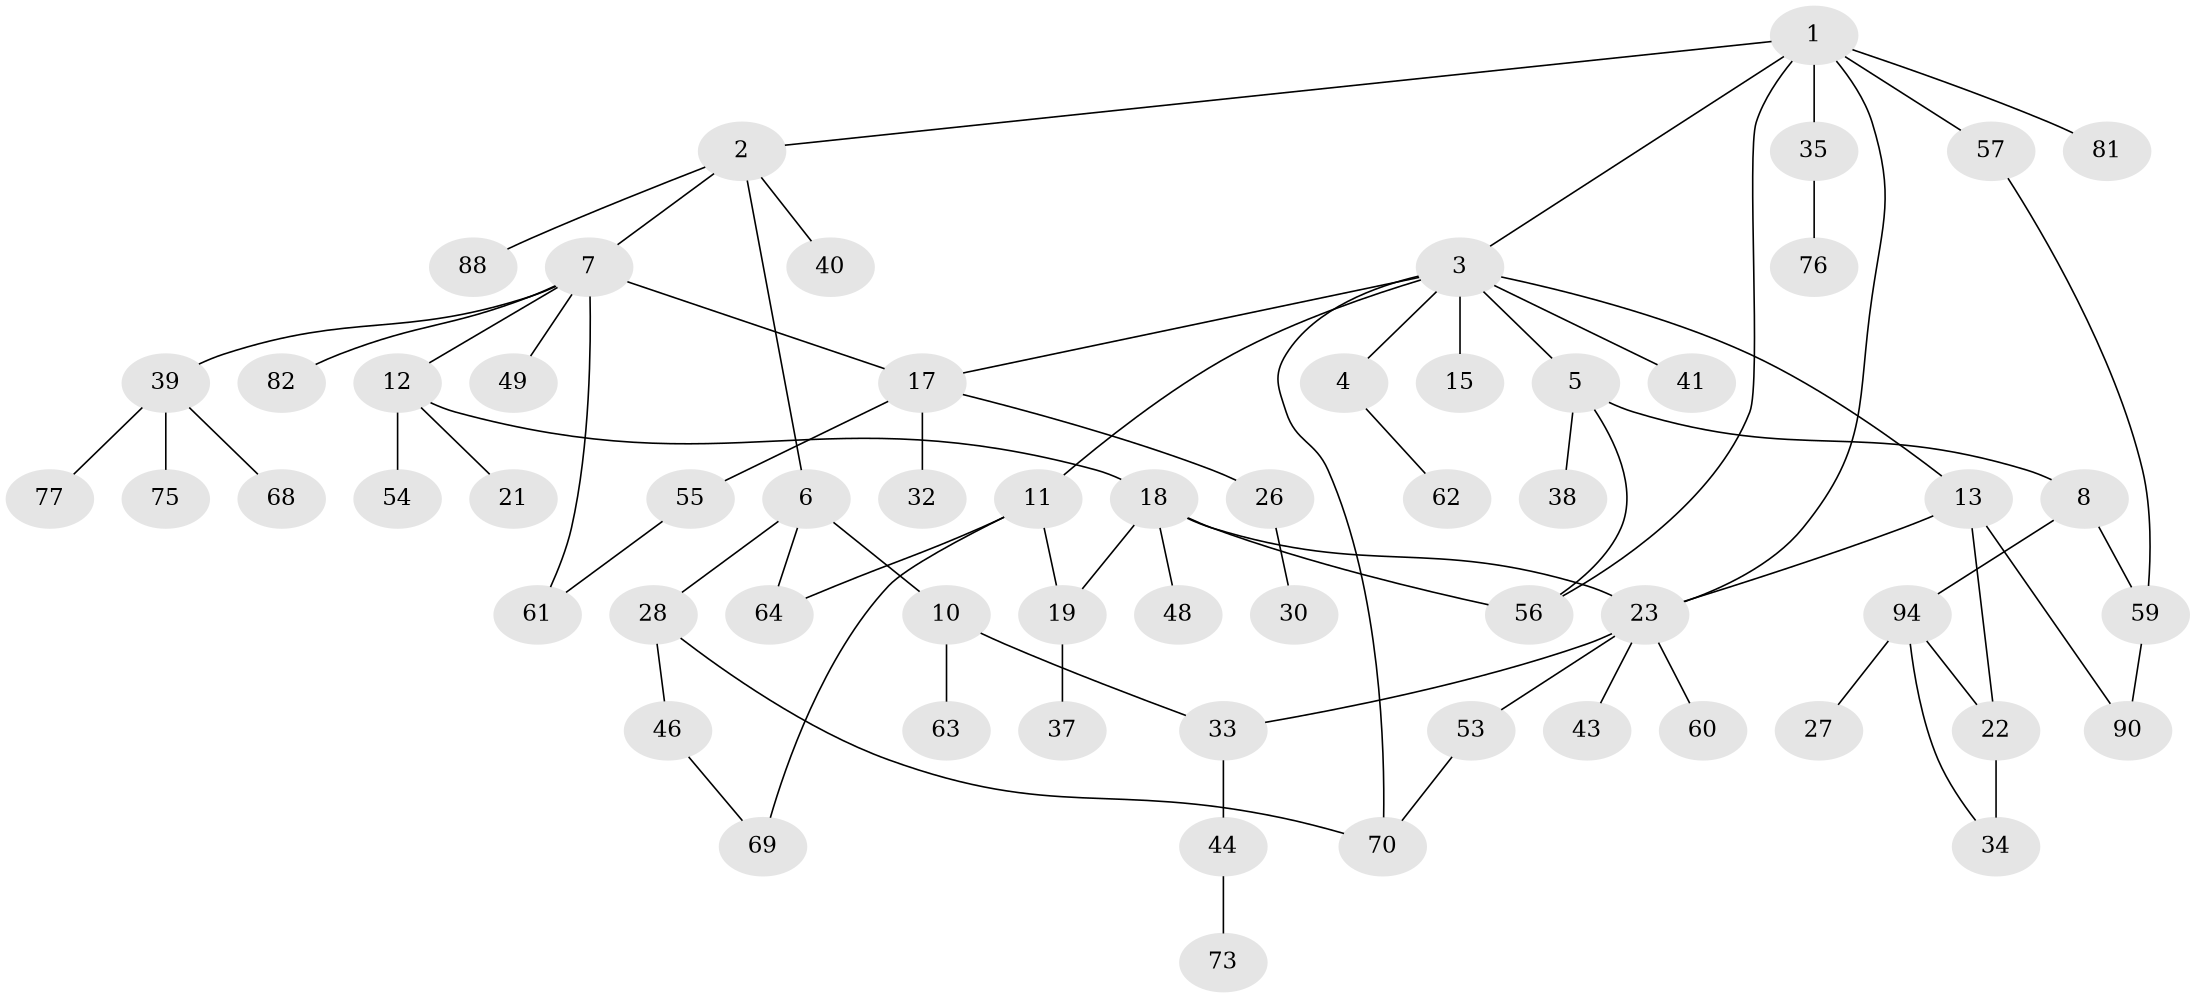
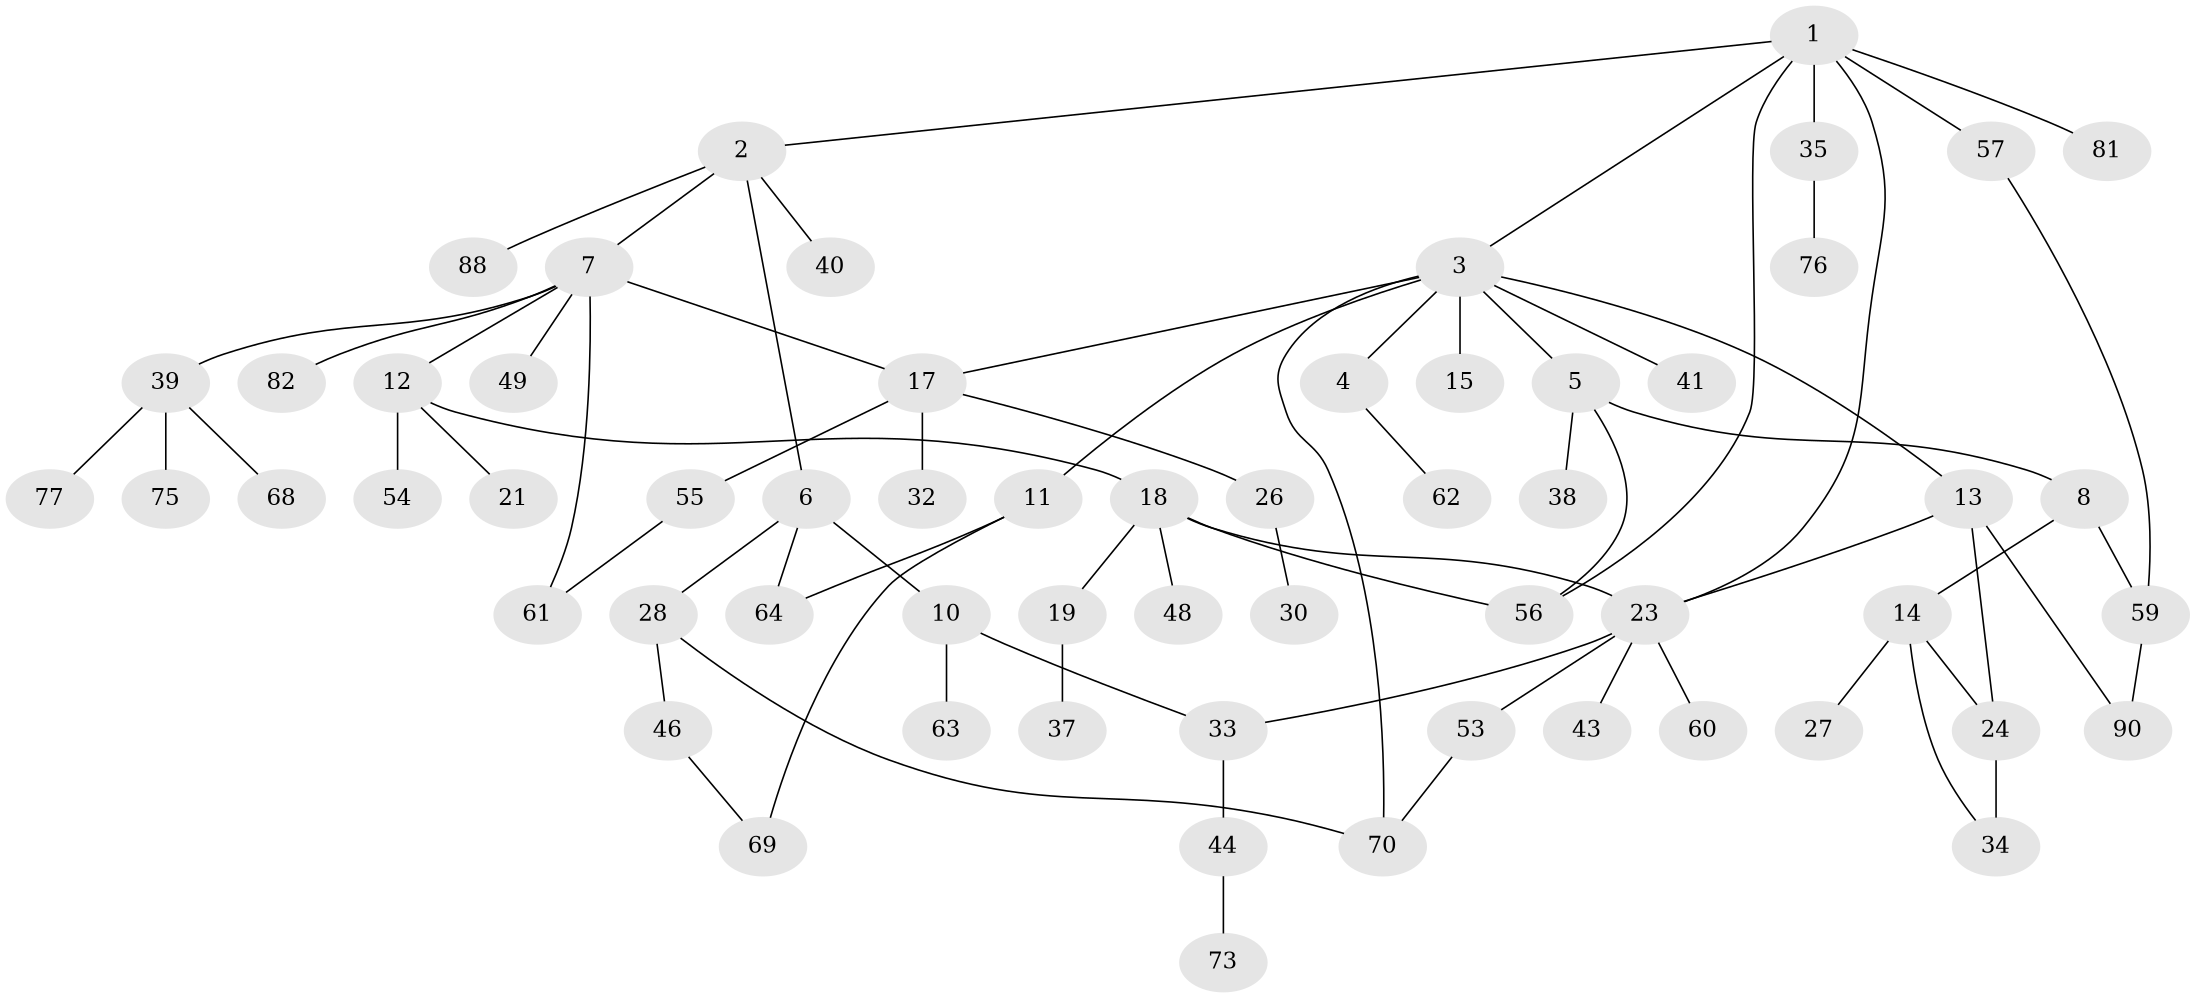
(1050, 557) -> none
(1908, 615) -> (1908, 615)
(1996, 731) -> (1996, 731)
